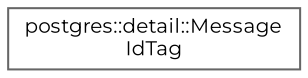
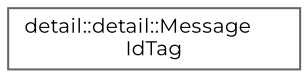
(154, 39) -> (154, 39)
